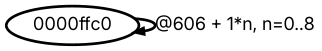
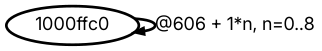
(73, 25) -> (73, 25)
